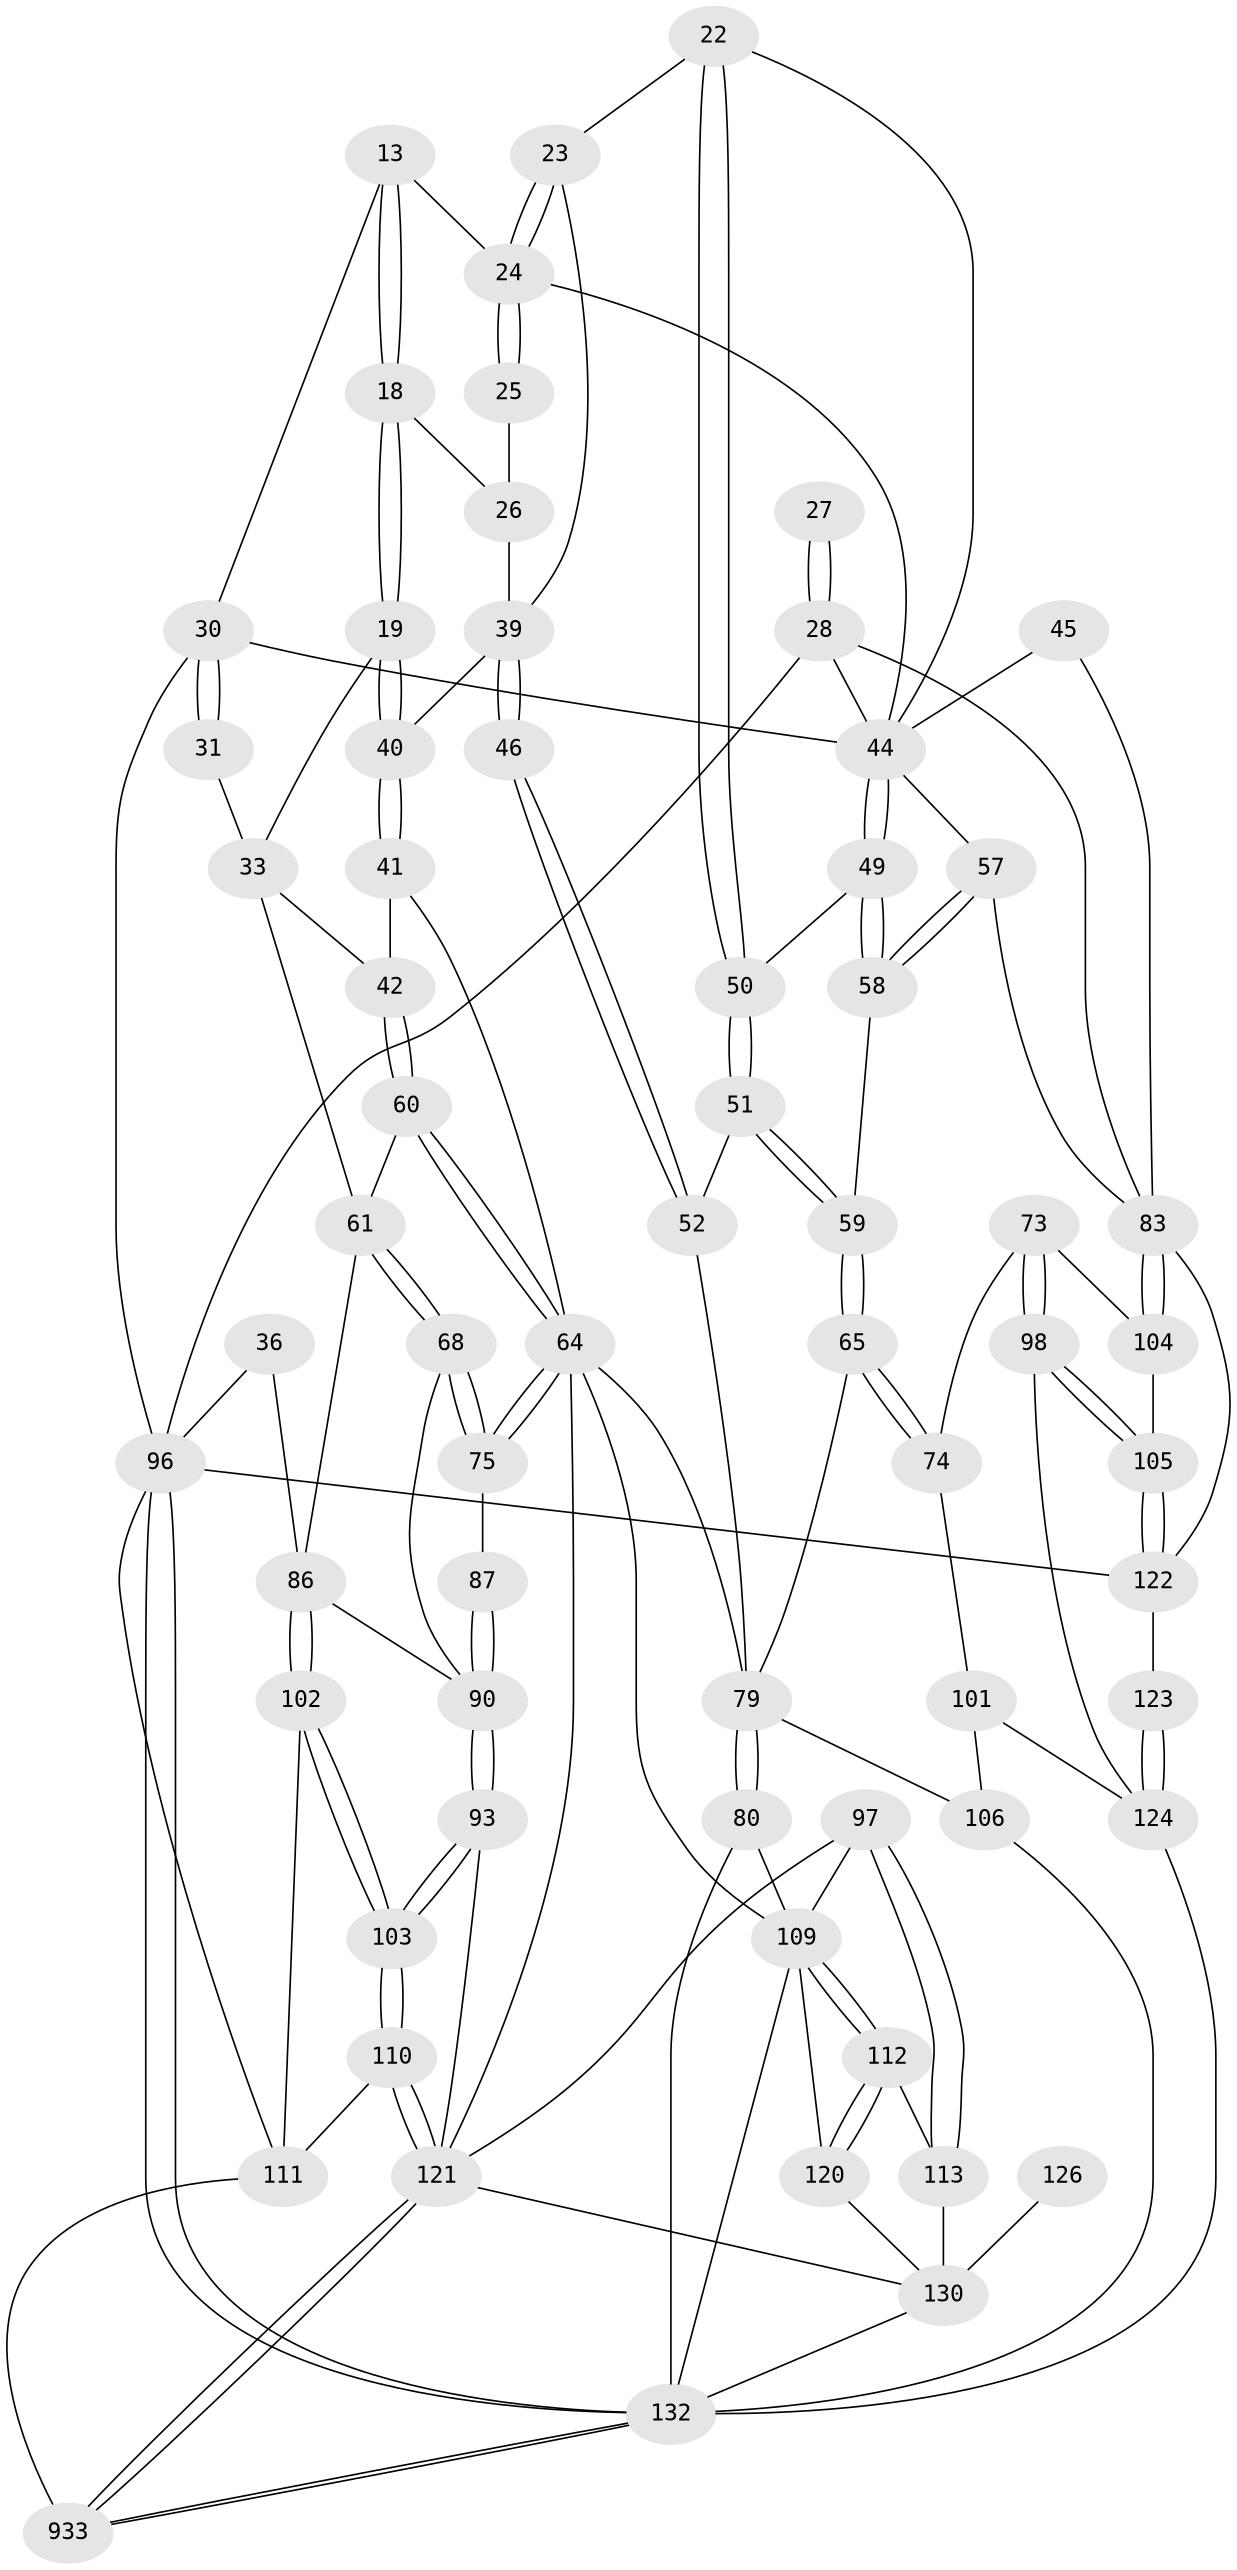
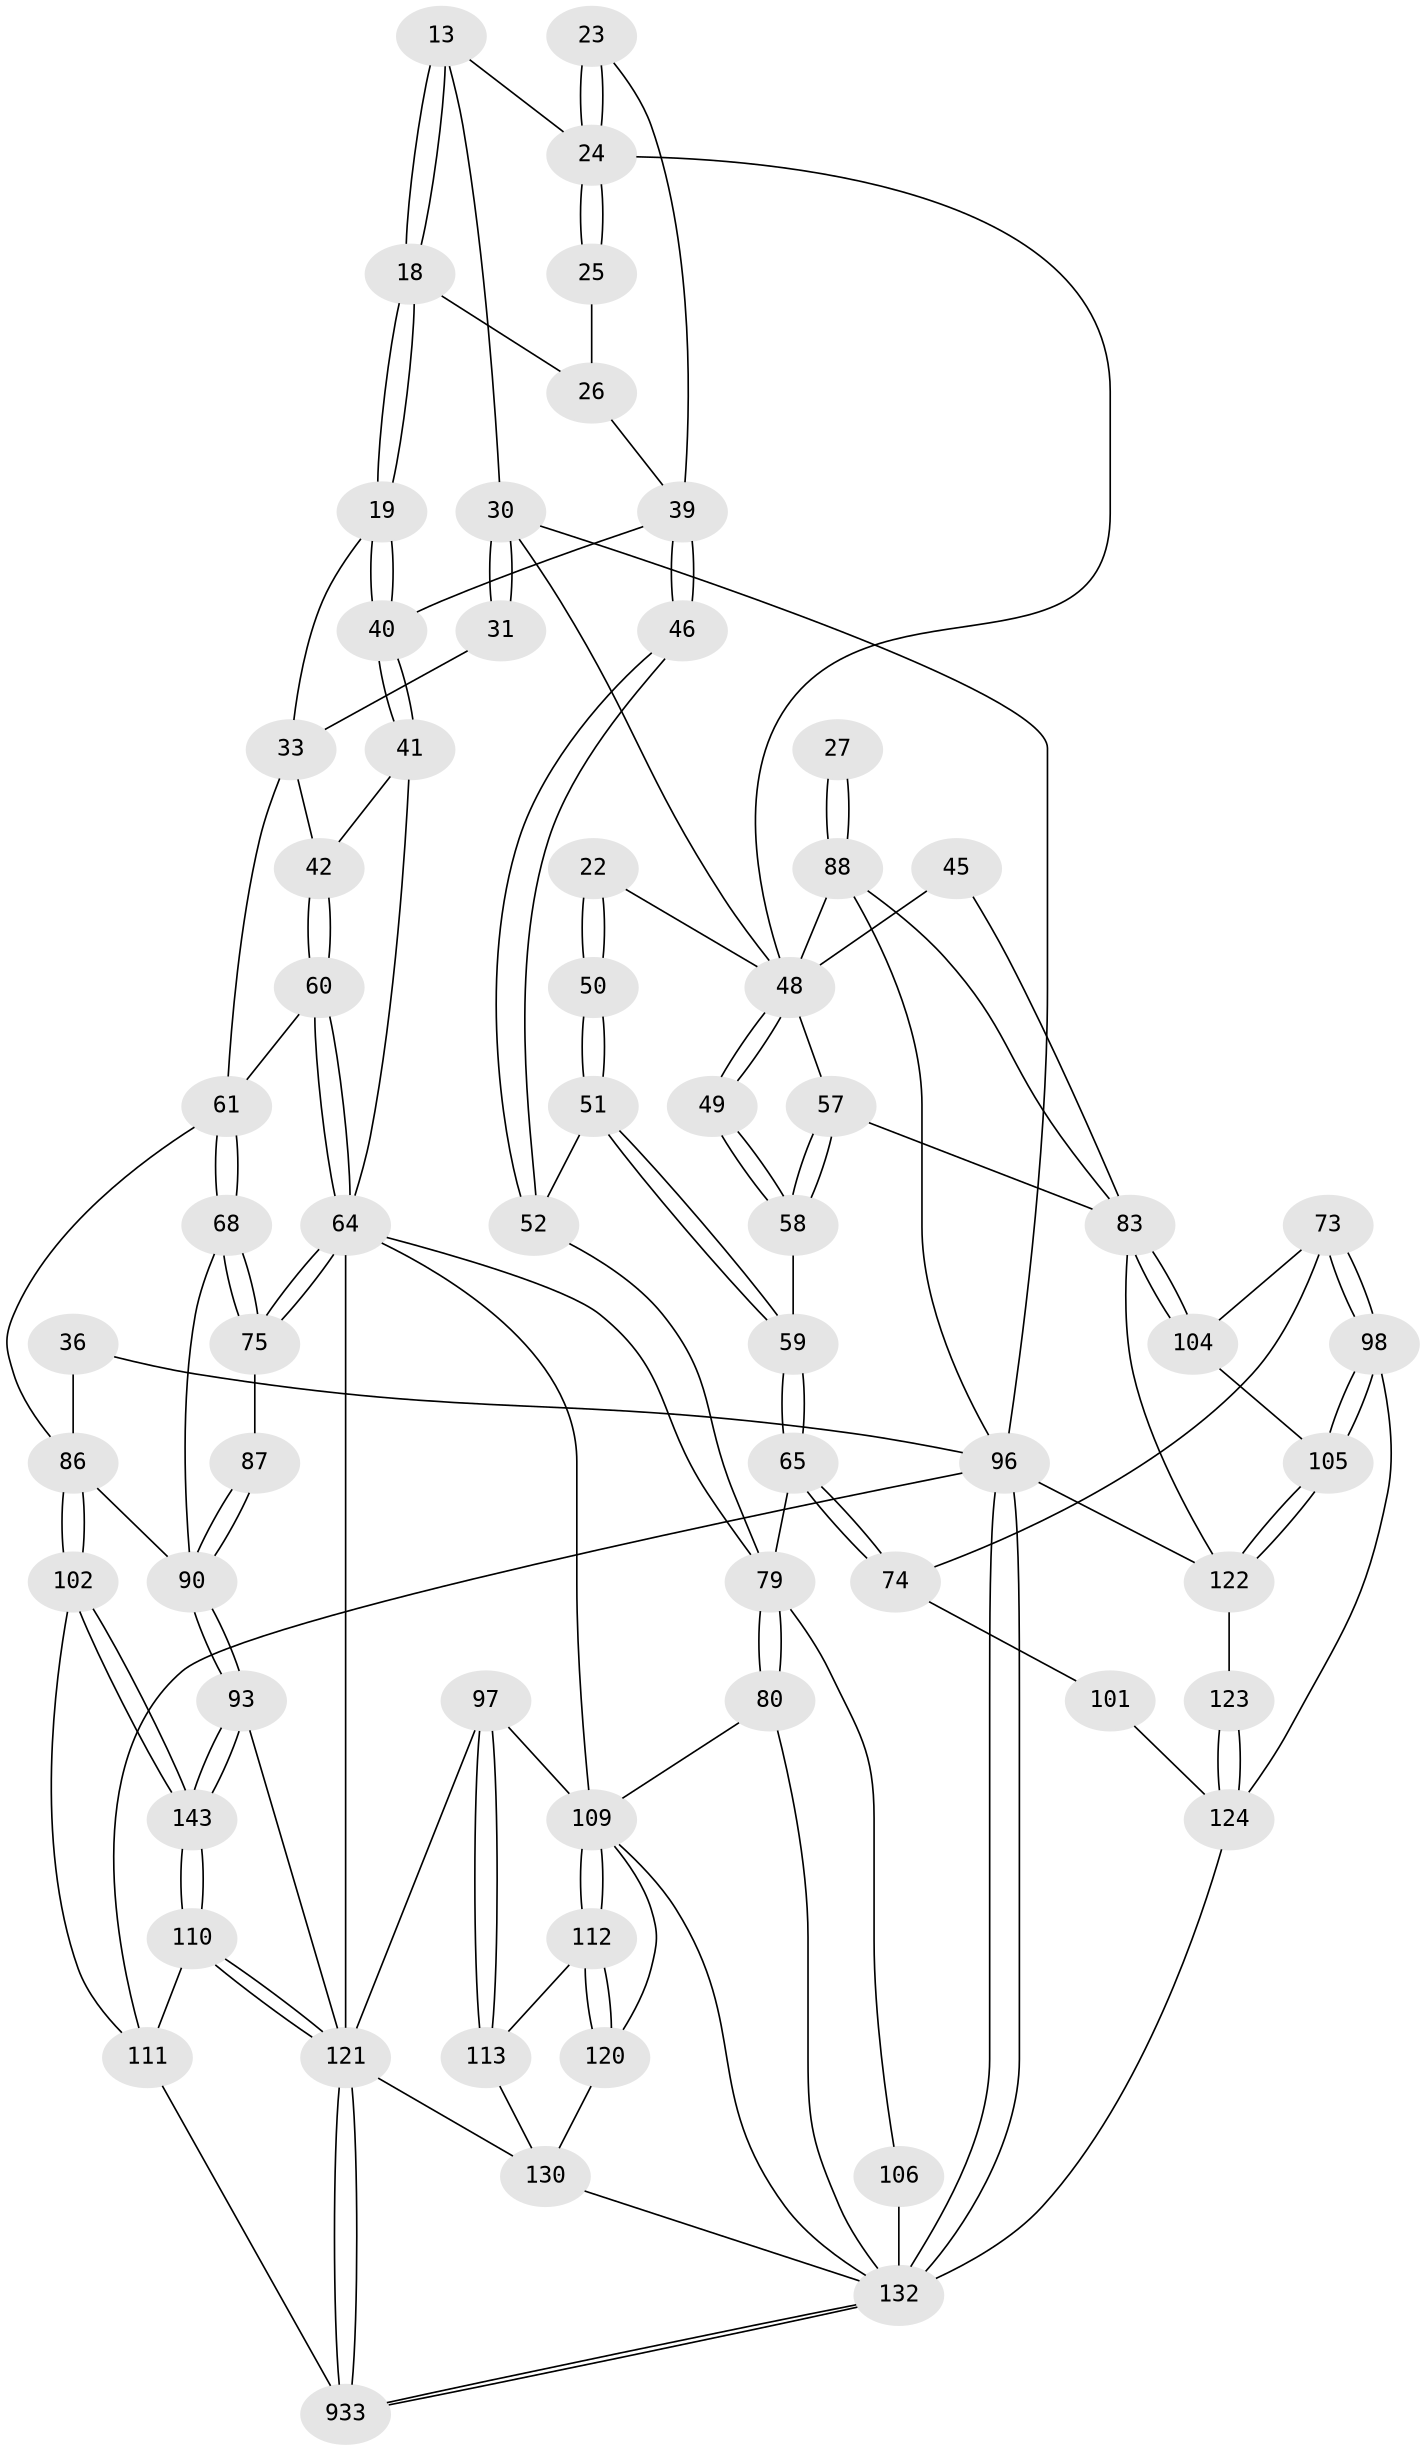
(635, 96) -> none
(820, 631) -> (838, 869)
(881, 750) -> (790, 988)
(806, 928) -> none
(978, 1761) -> none
(392, 1939) -> (192, 1820)
(1062, 2177) -> none
